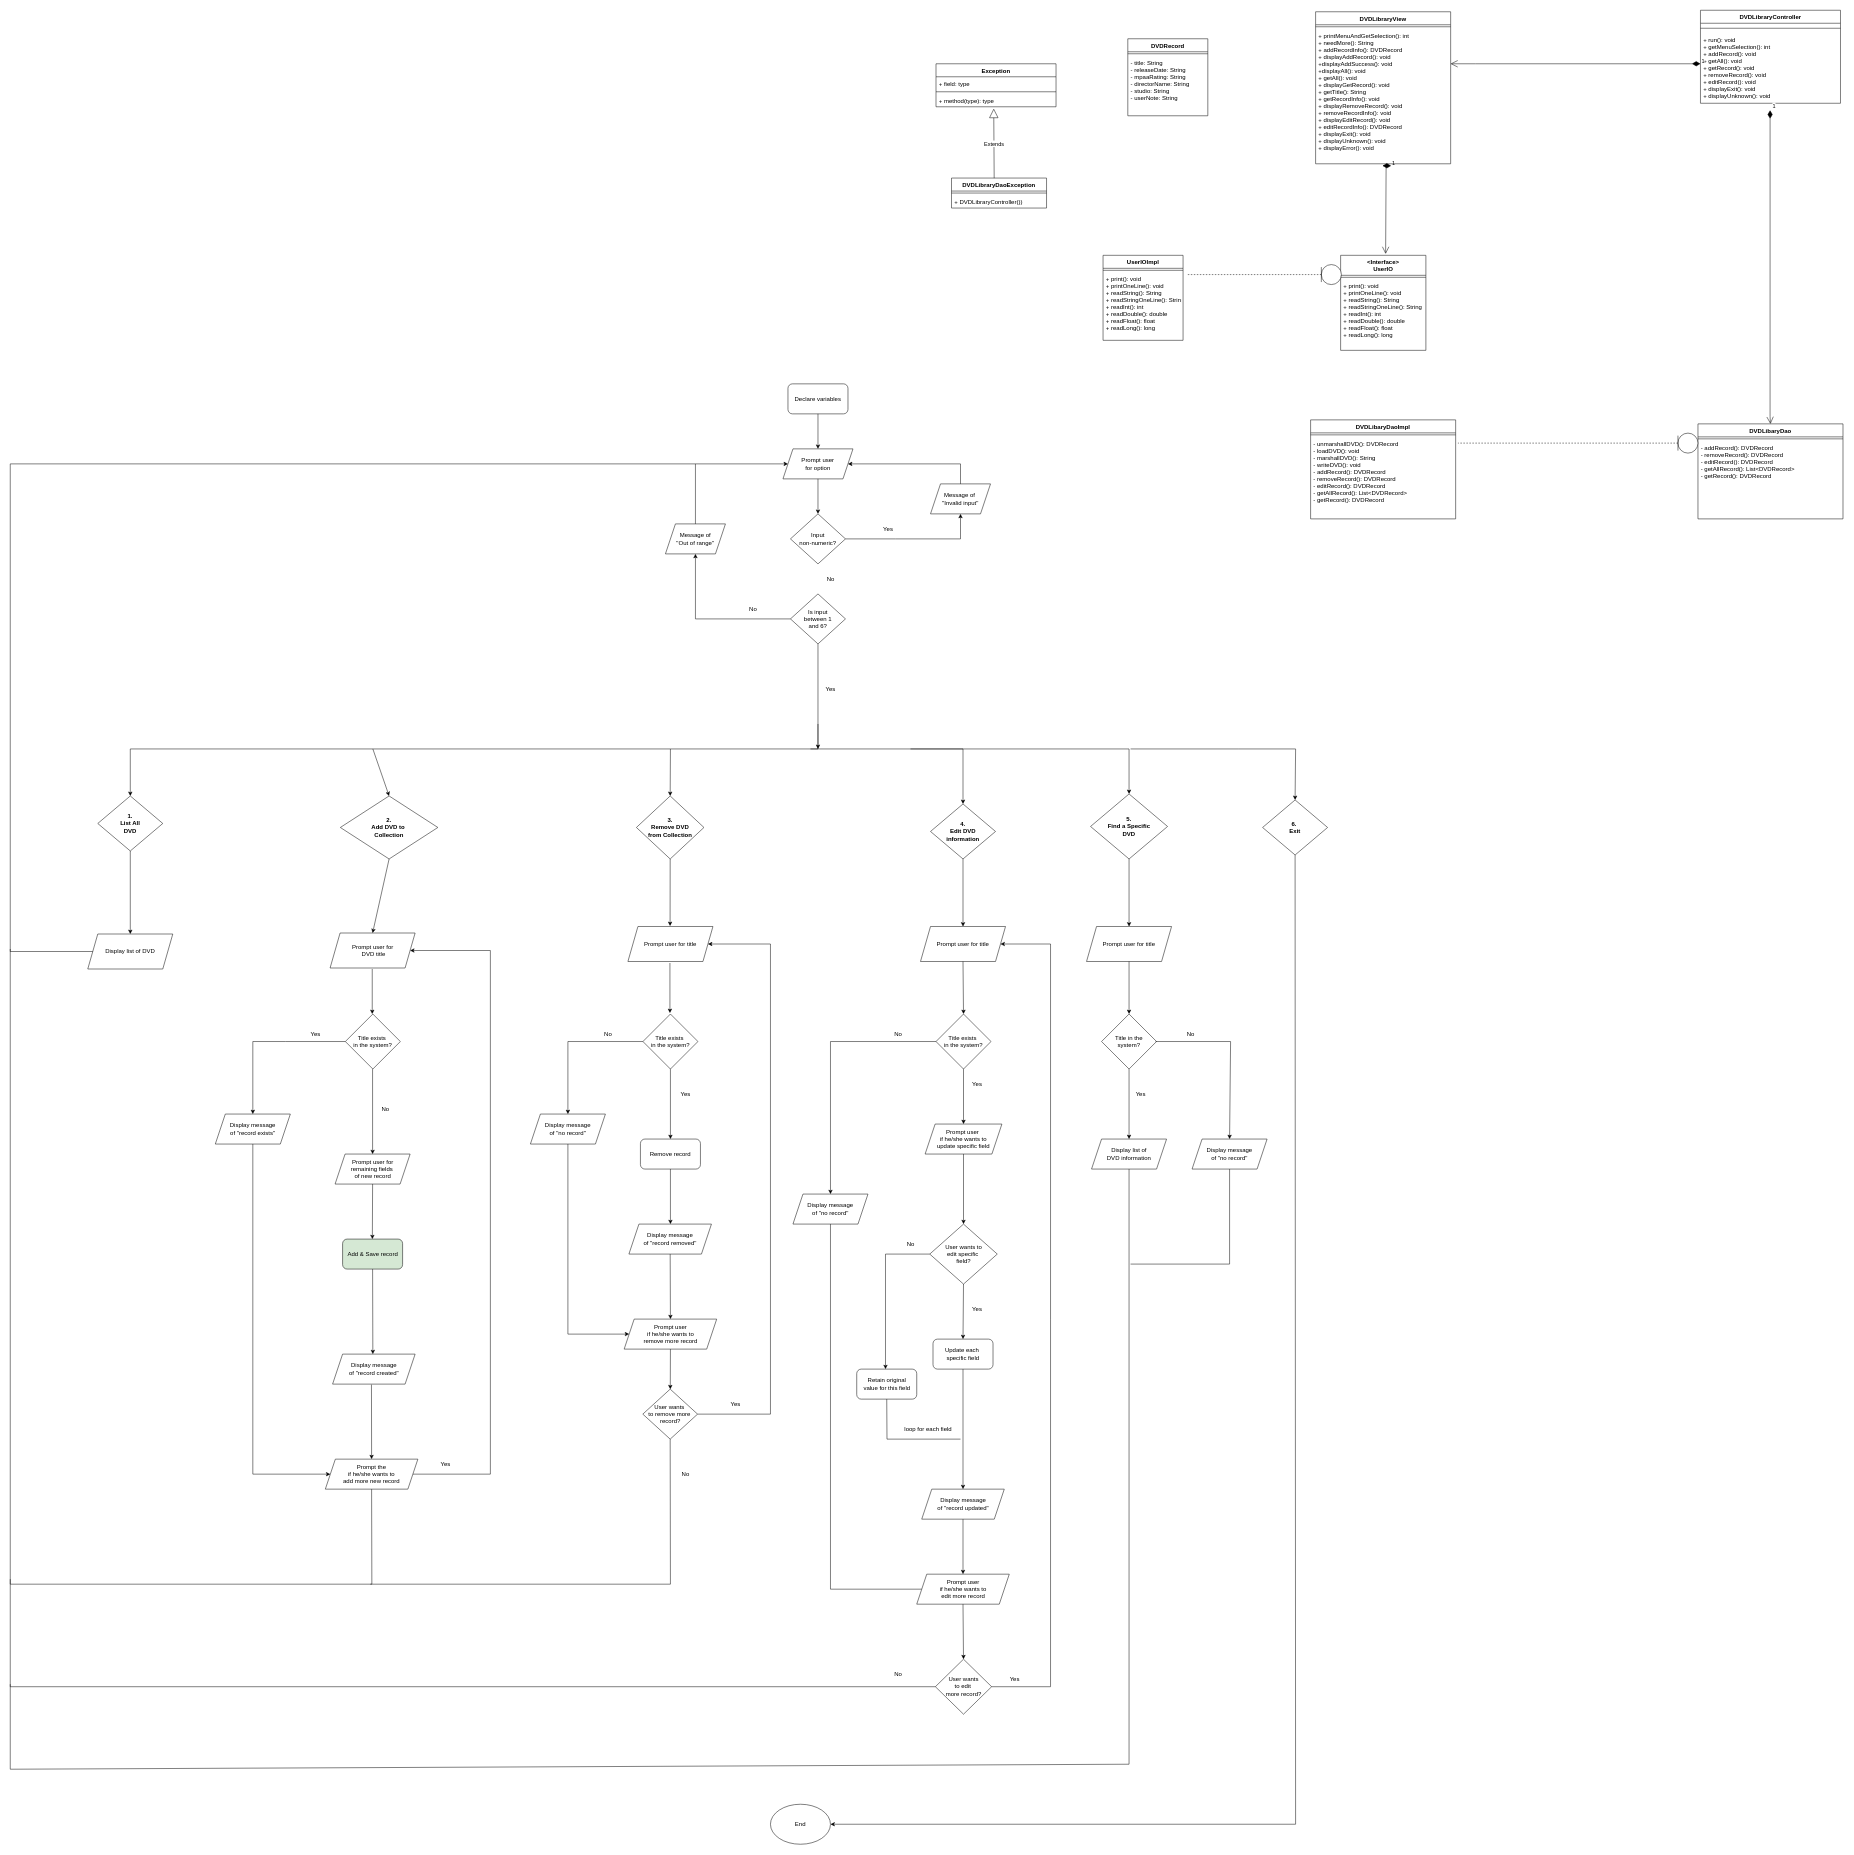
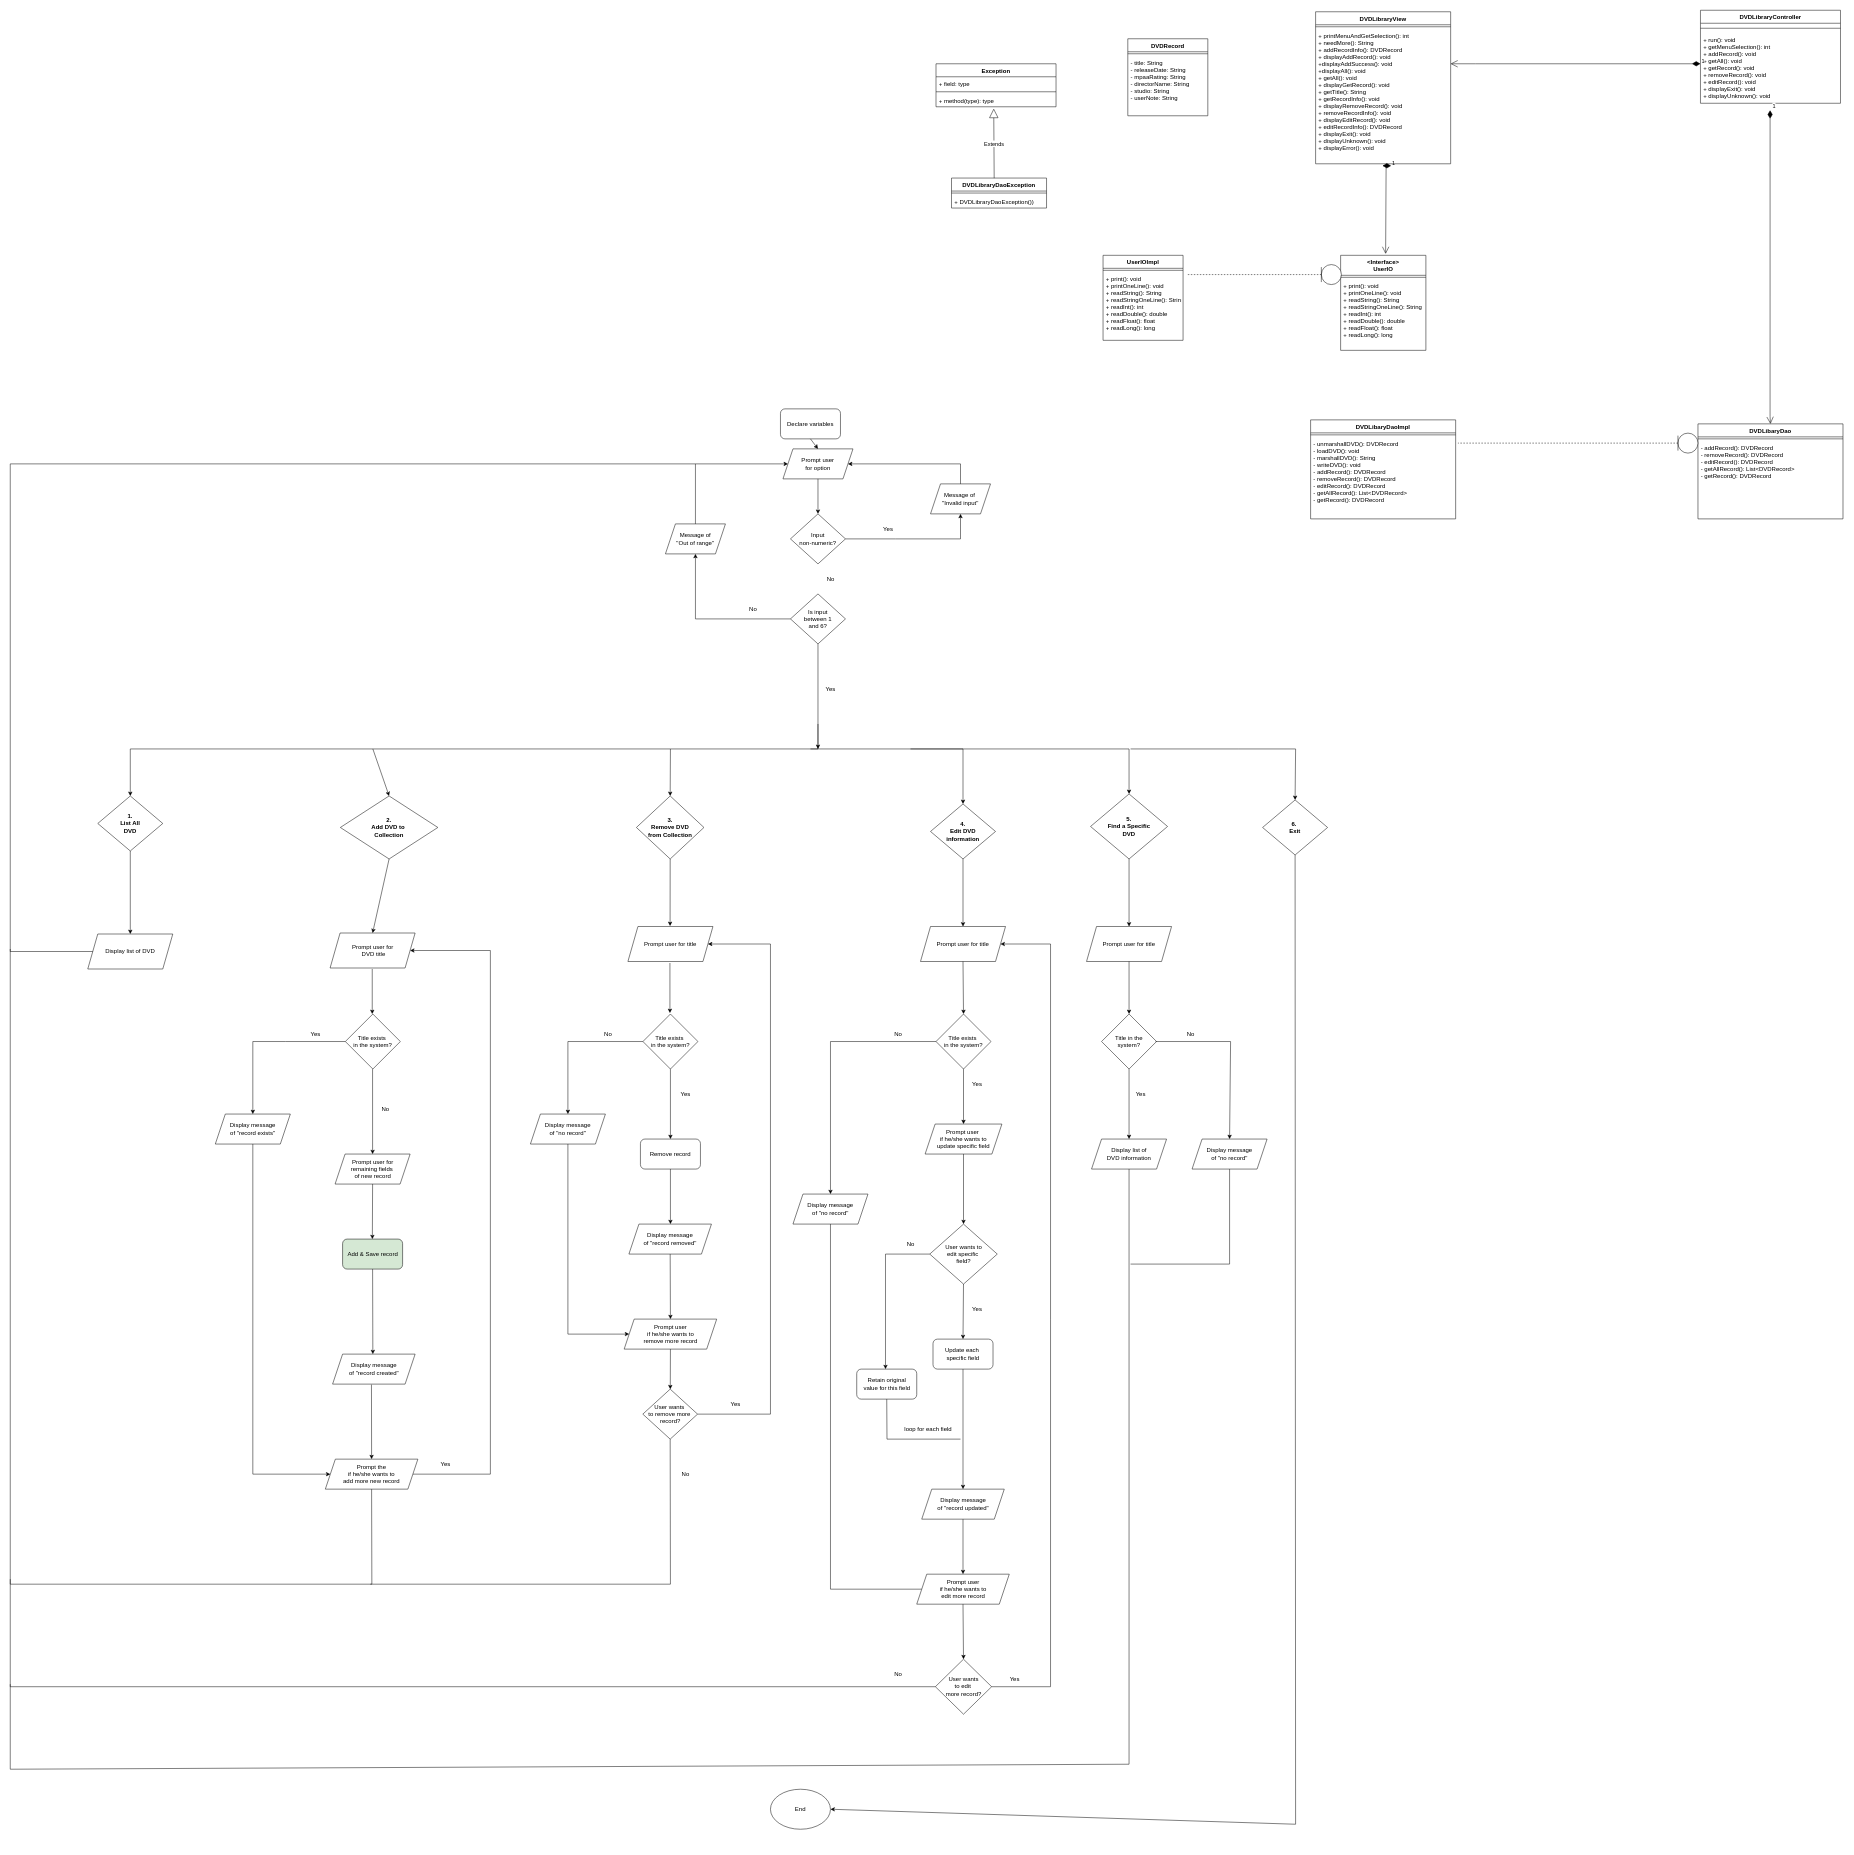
(993, 202) -> (997, 202)
(818, 399) -> (810, 424)
(800, 1824) -> (800, 1809)
